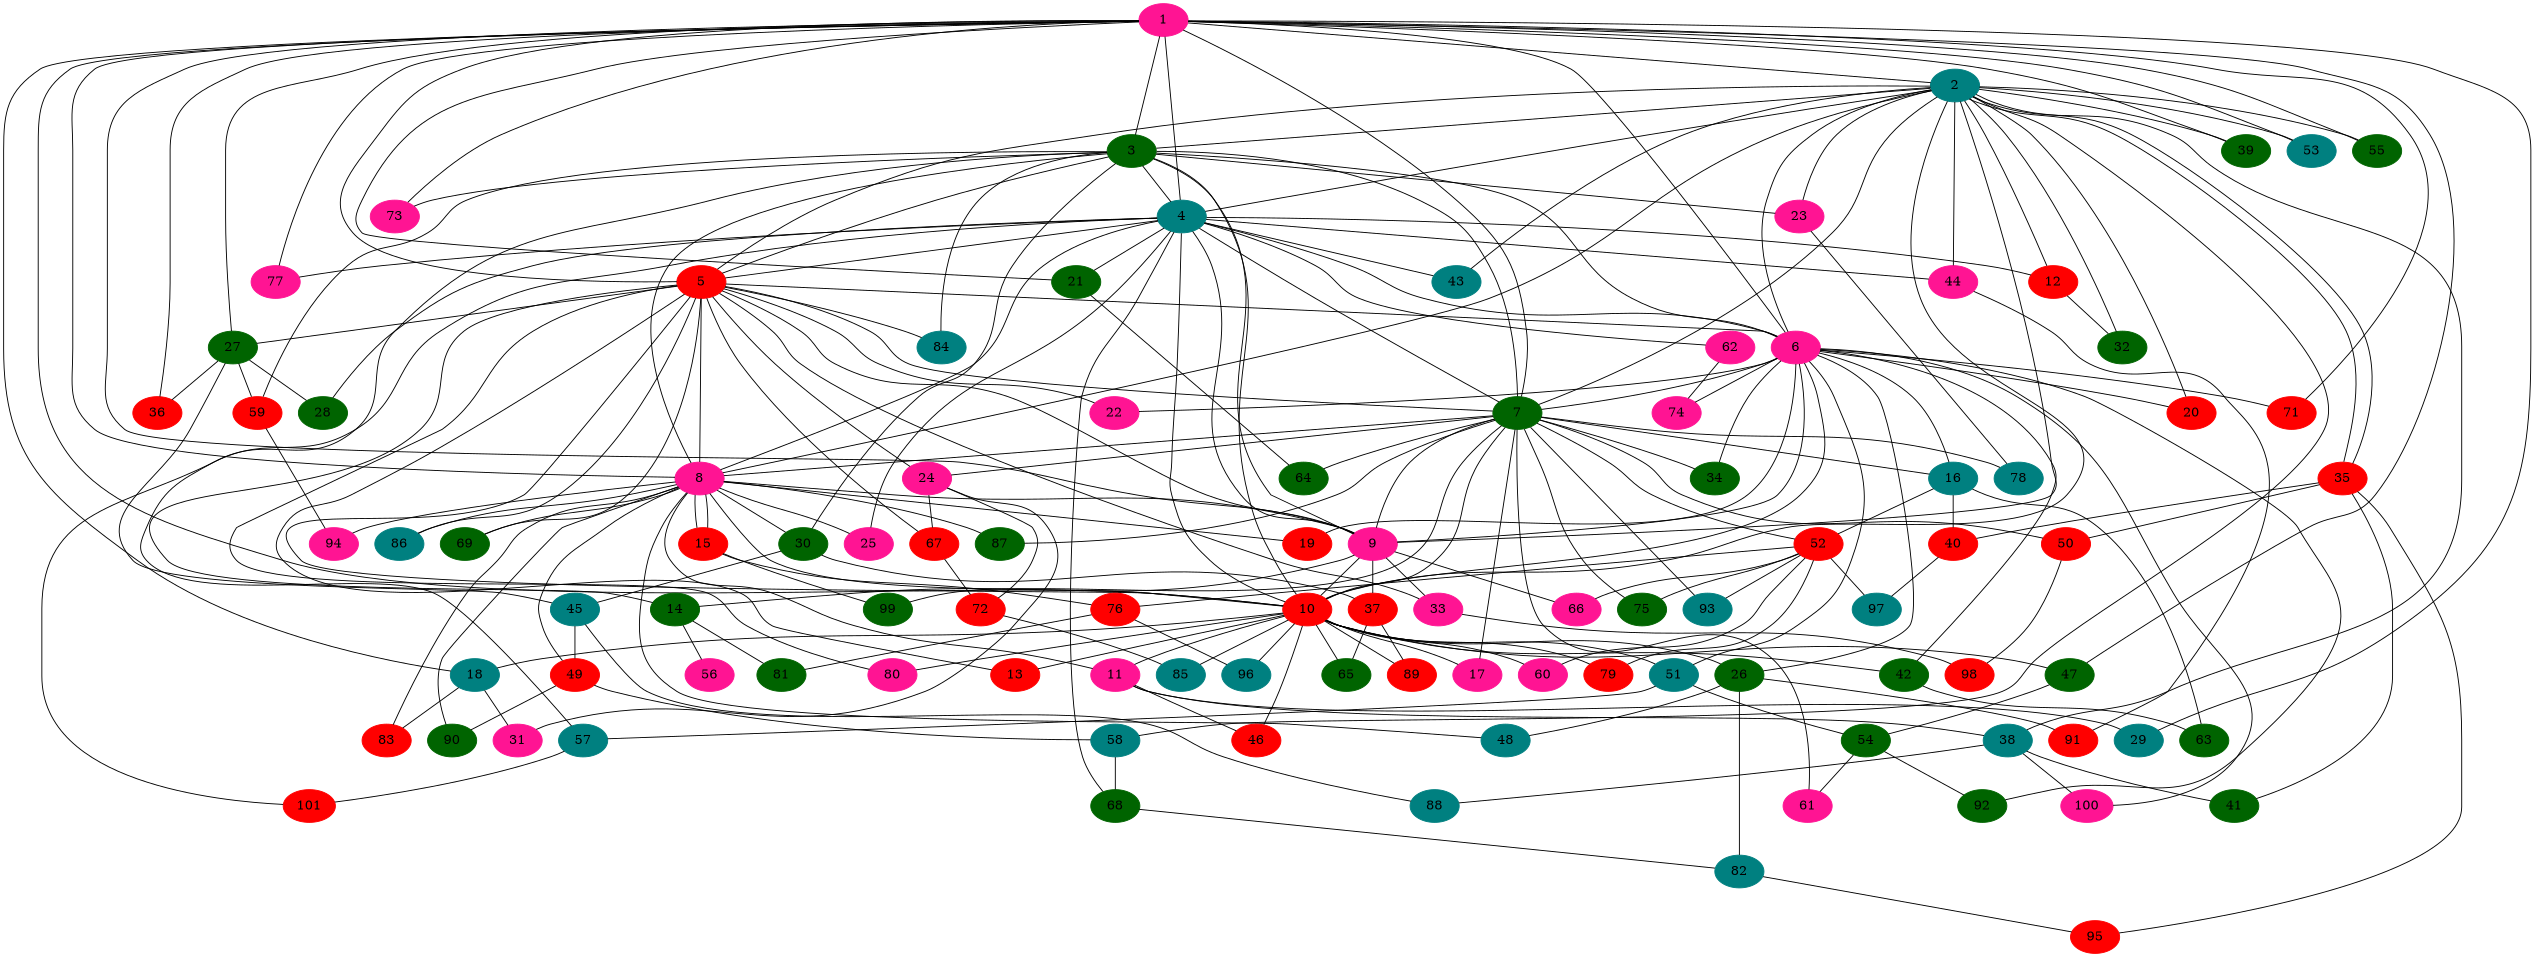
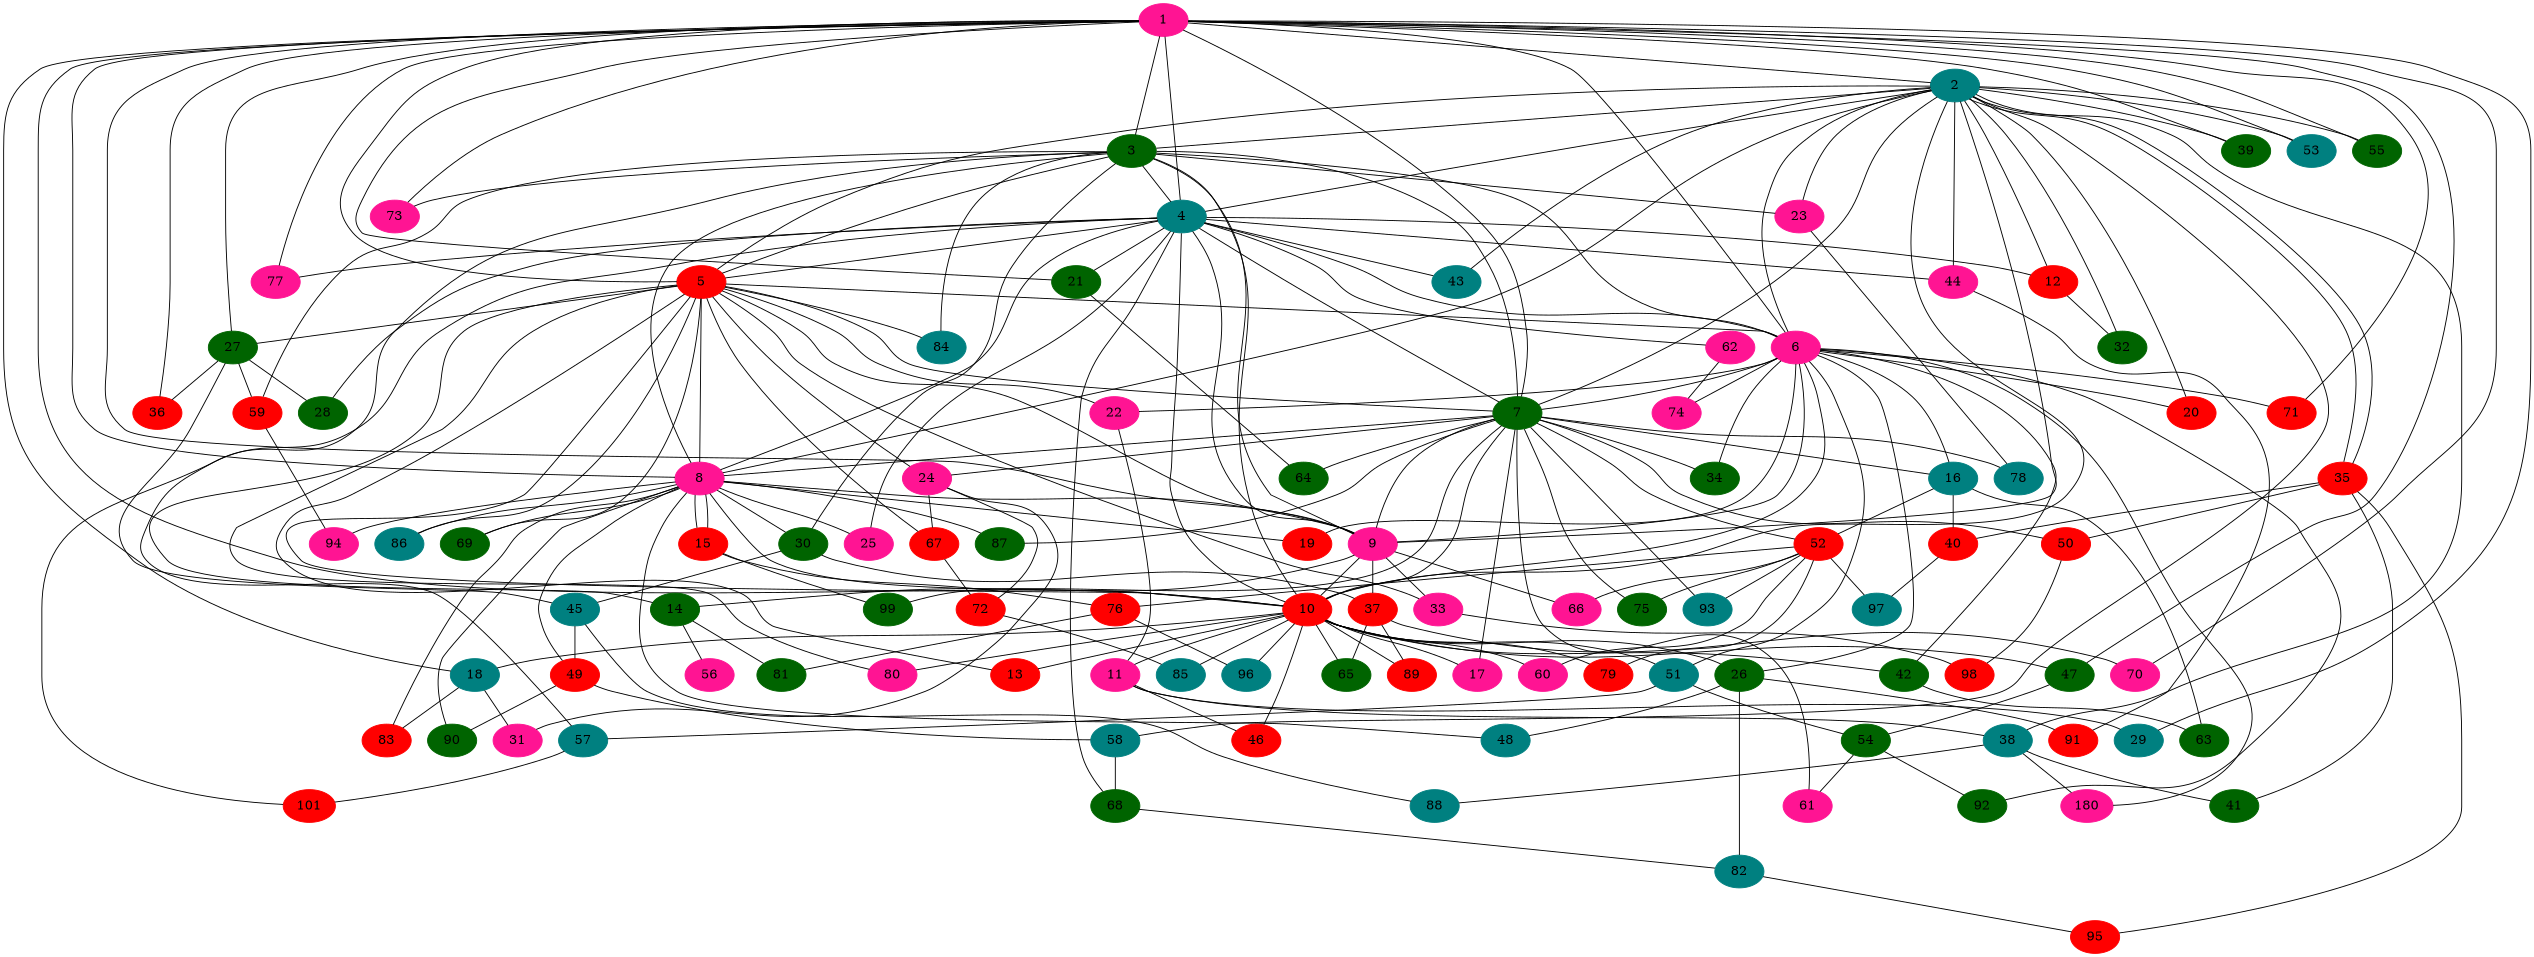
(839, 621) -> (1145, 547)
none -> (2135, 675)
(2087, 806) -> (2087, 806)
